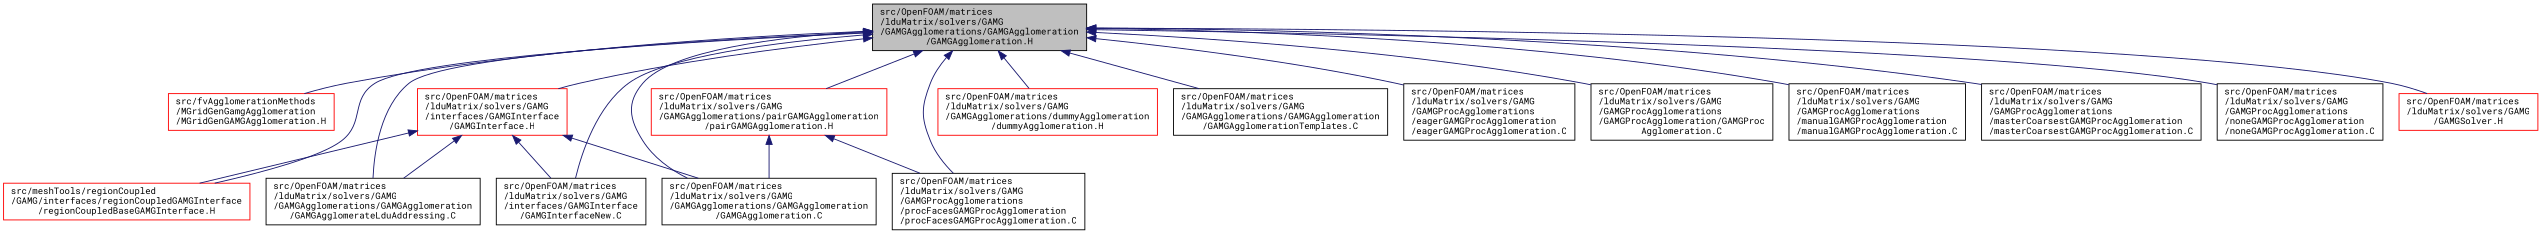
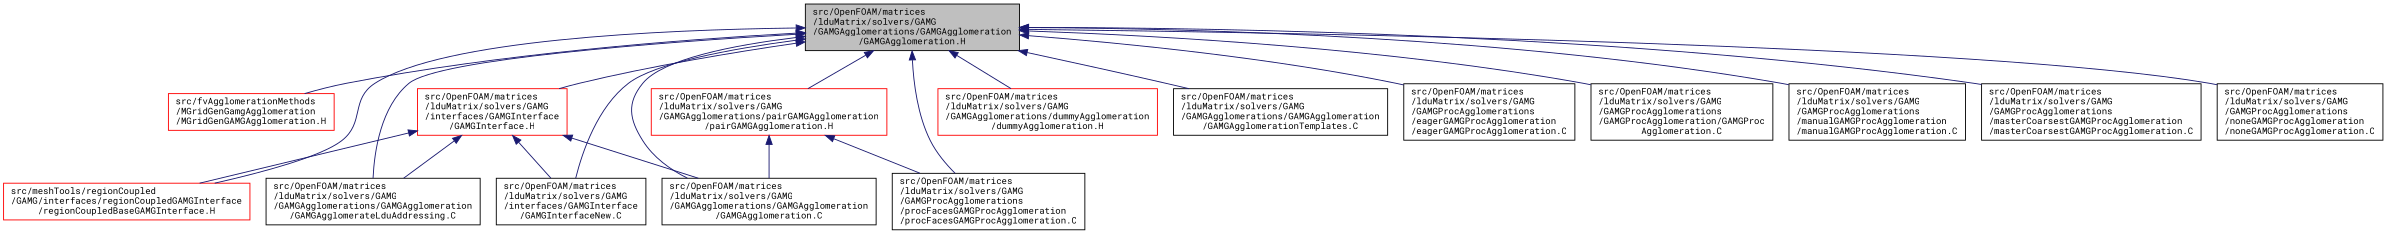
(2468, 112) -> none
